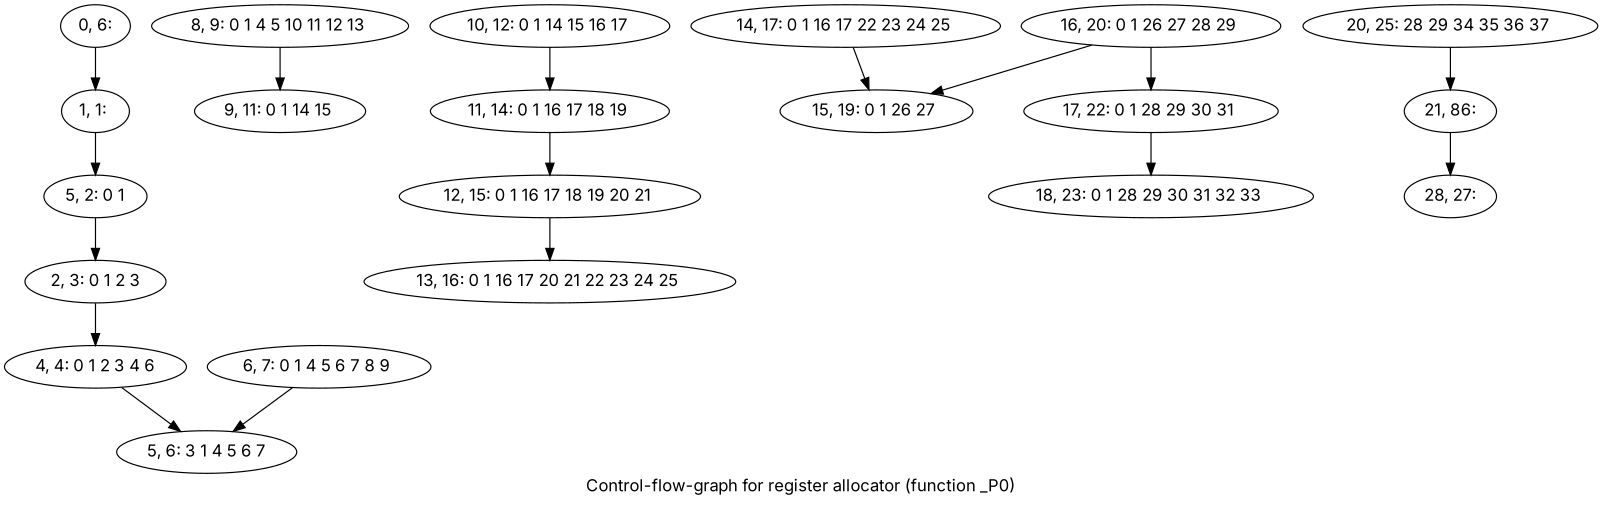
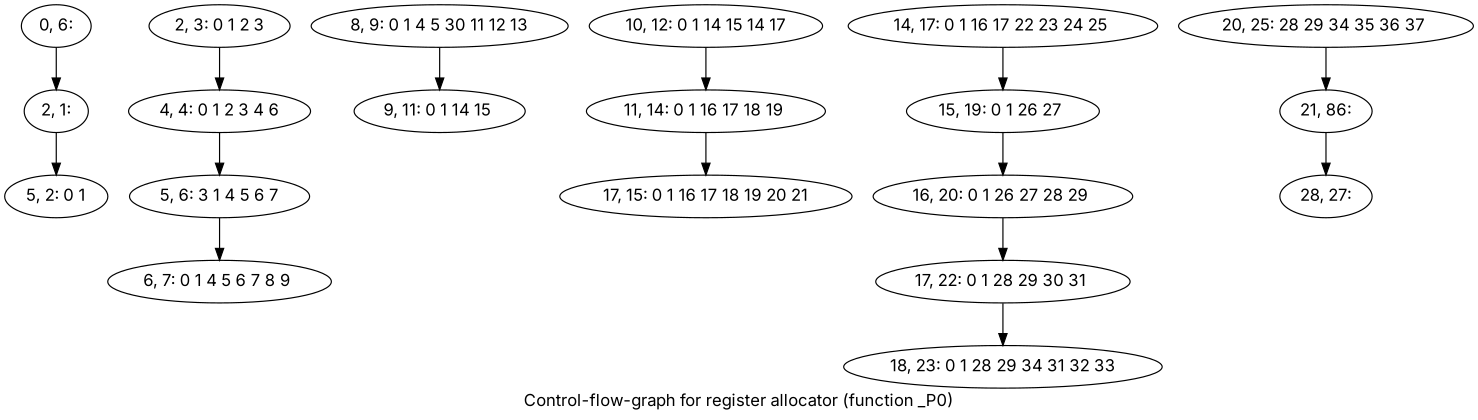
(280, 26) -> (440, 26)
(550, 26) -> (706, 26)
(1017, 68) -> (1003, 148)
(95, 111) -> (56, 111)
(550, 196) -> (706, 196)
(1151, 196) -> (1003, 367)
(95, 233) -> none
(550, 282) -> none
(268, 406) -> (220, 233)
